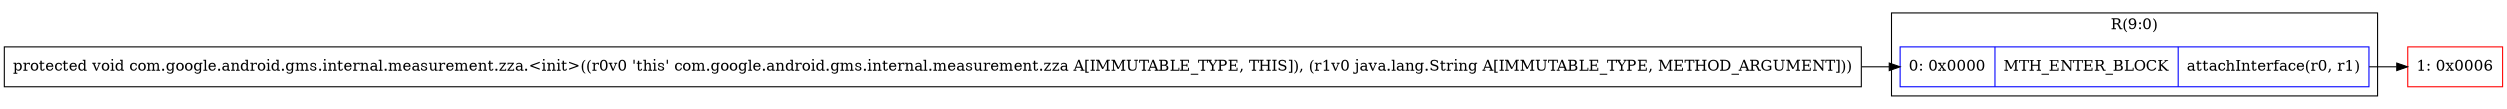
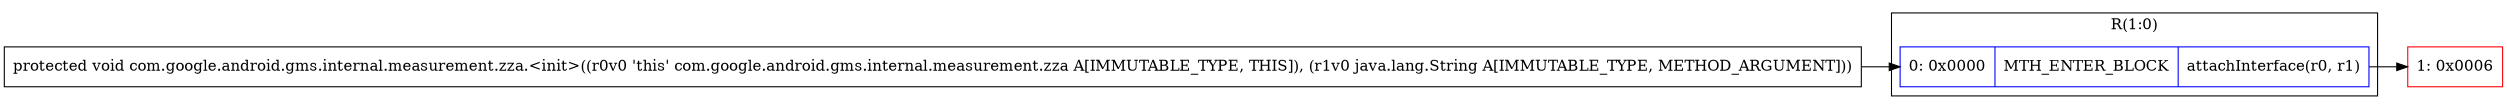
(2135, 25) -> (2135, 25)
